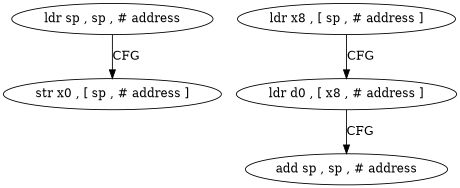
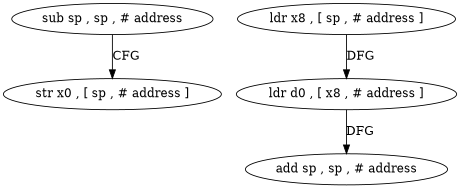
(112, 19) -> (112, 19)
(361, 57) -> (361, 57)
(360, 132) -> (360, 132)
